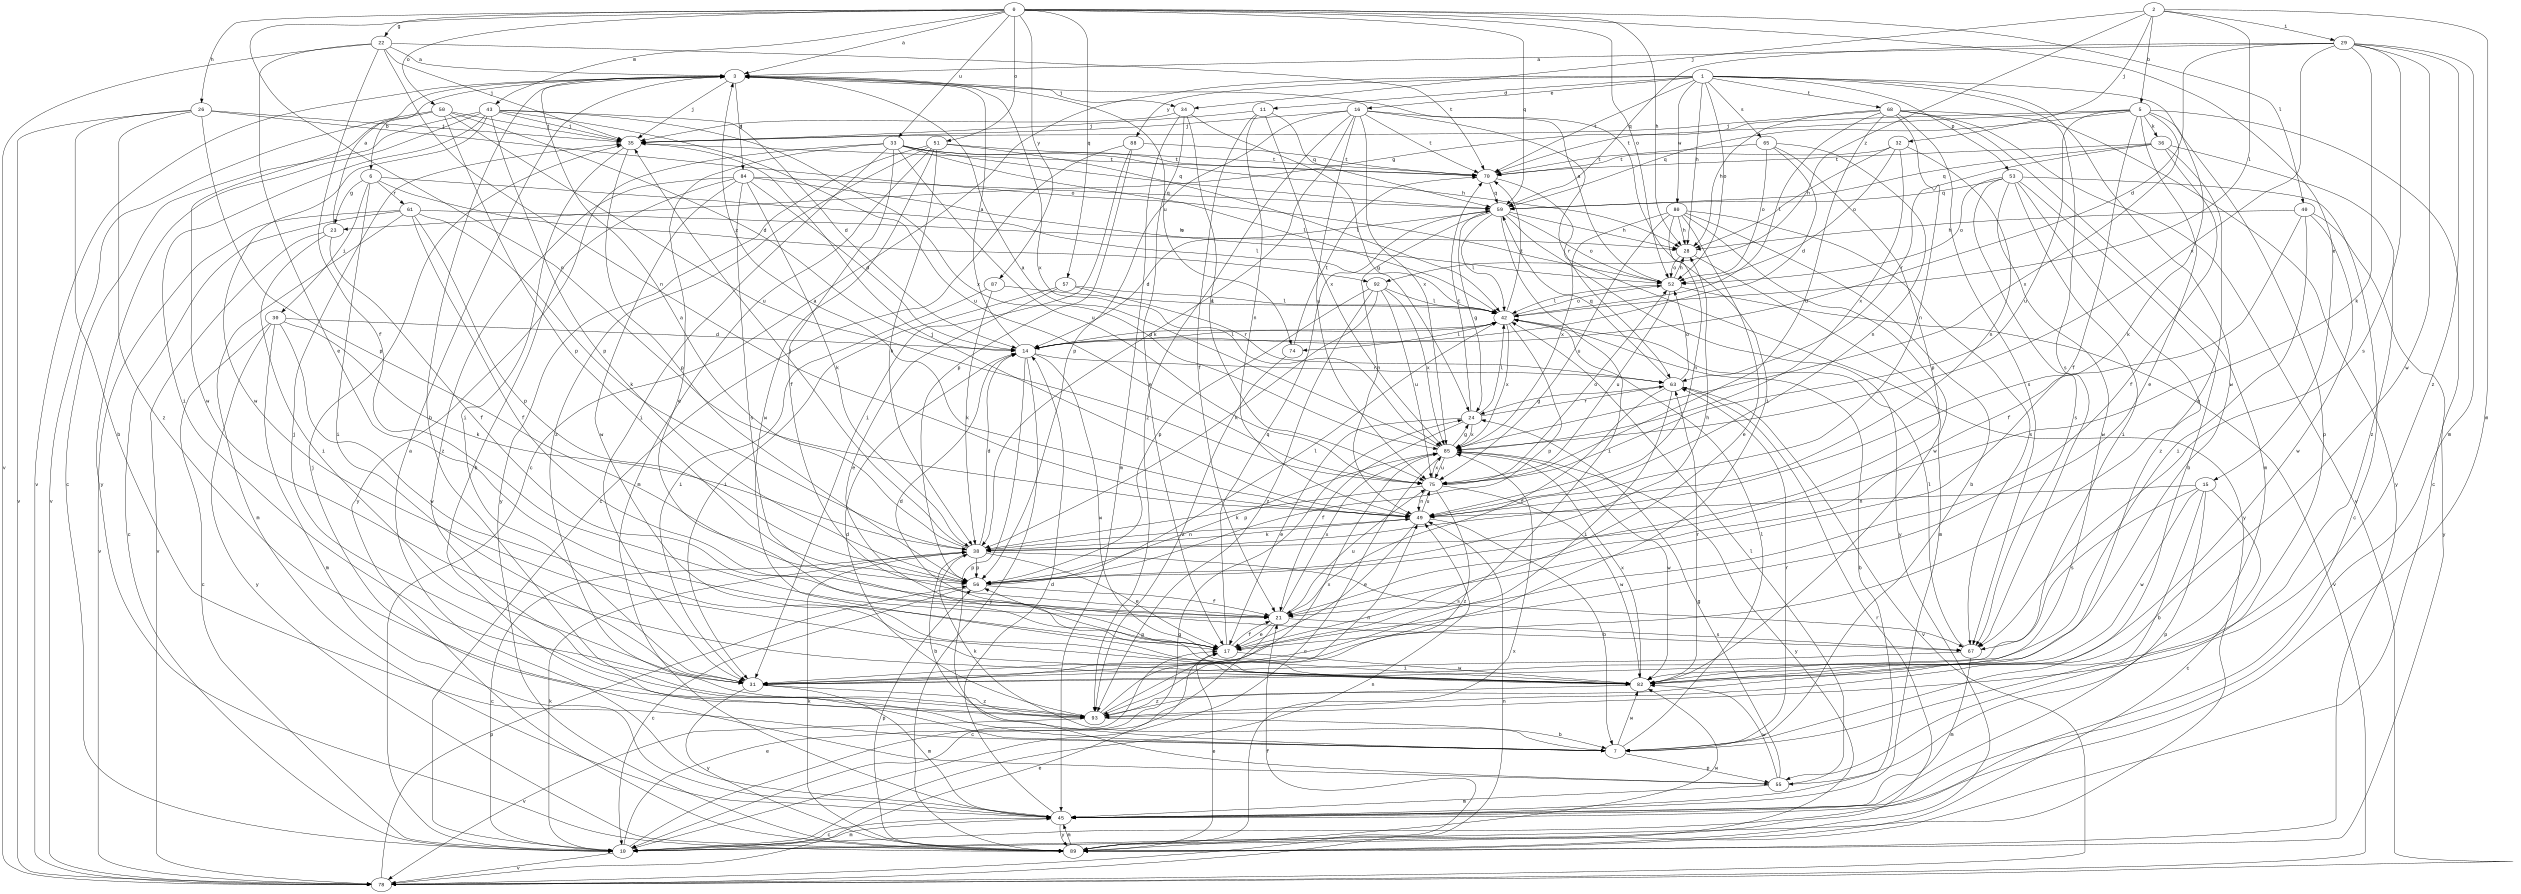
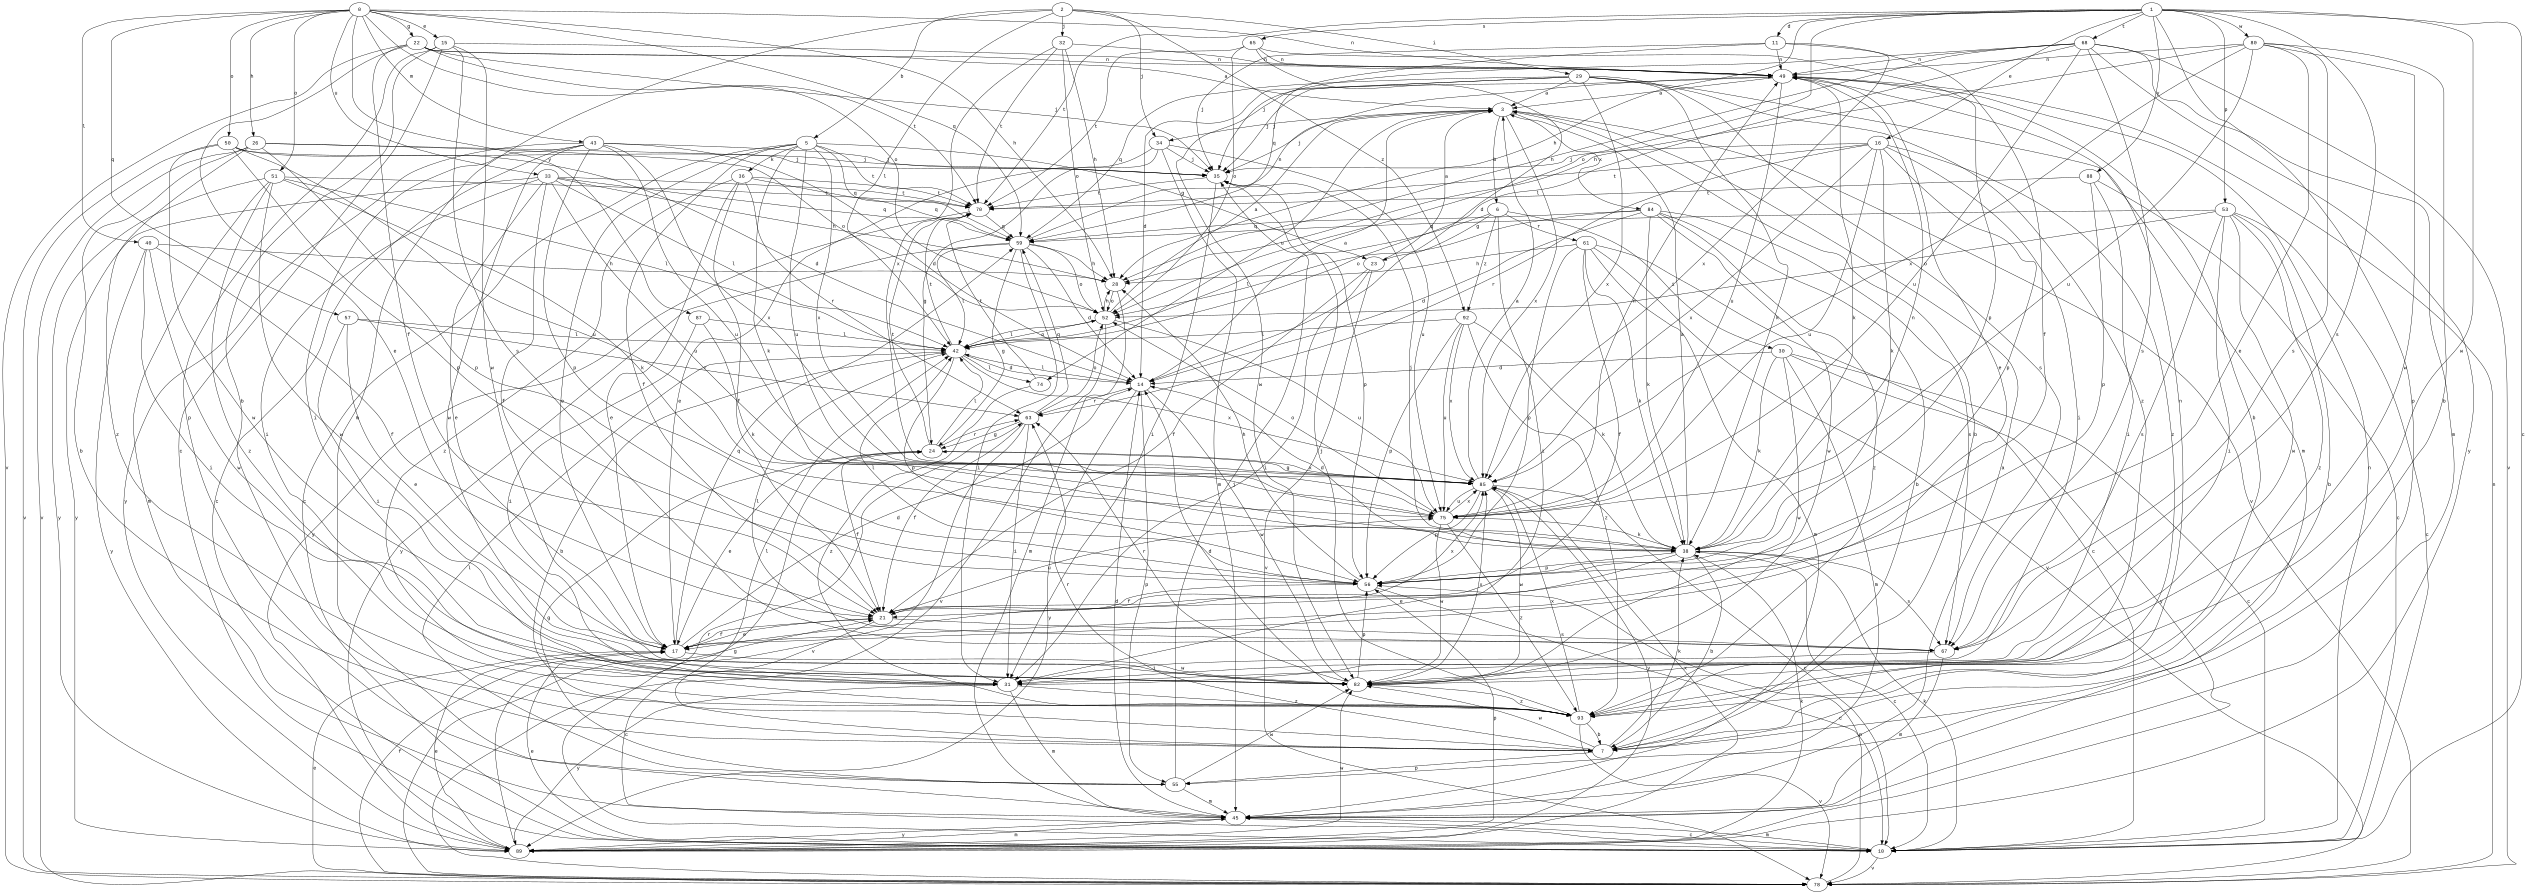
(876, 42) -> none
(1800, 790) -> (770, 718)
